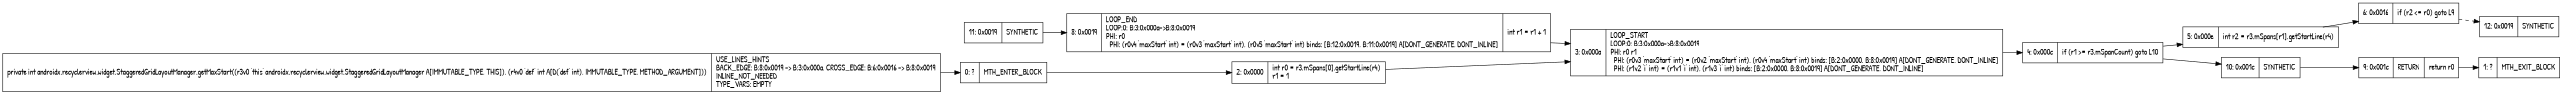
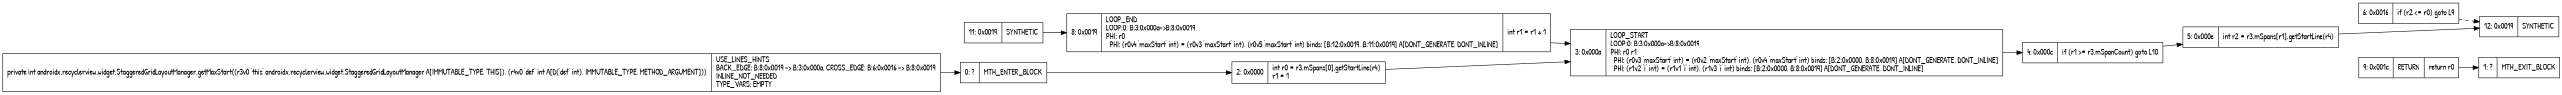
(2338, 25) -> (2406, 31)
(2261, 68) -> none
